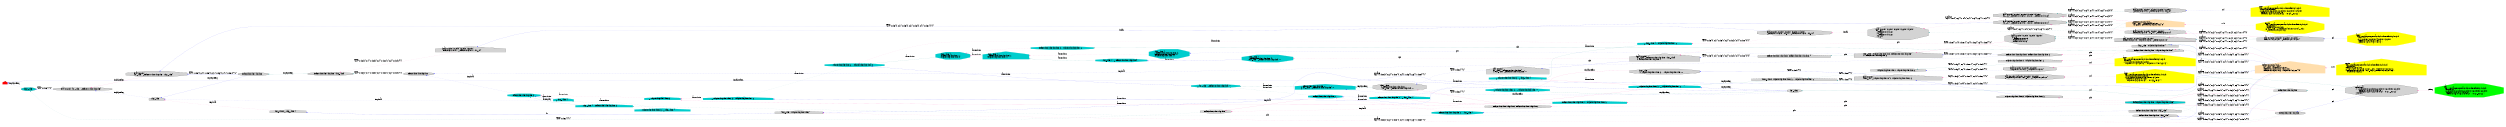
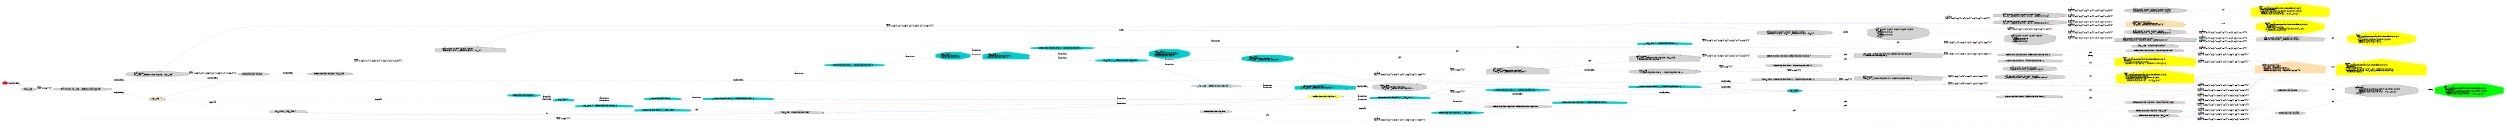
(2090, 56) -> (2090, 56)
none -> (1794, 66)
(1898, 70) -> none
(419, 74) -> none
(1032, 78) -> (1172, 72)
(1518, 78) -> none
(2217, 78) -> (2238, 112)
(1216, 86) -> (1216, 86)
(29, 89) -> (29, 89)
(1794, 91) -> (1794, 91)
(595, 96) -> (609, 99)
(547, 97) -> (547, 97)
(1325, 97) -> (1325, 97)
(157, 99) -> (157, 99)
(547, 99) -> (547, 99)
(2155, 102) -> (2155, 102)
(1275, 103) -> none
none -> (733, 111)
